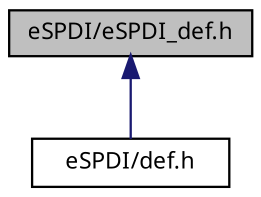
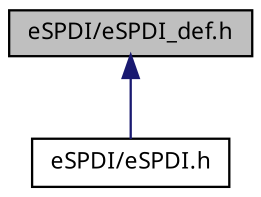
(131, 163) -> (131, 163)
